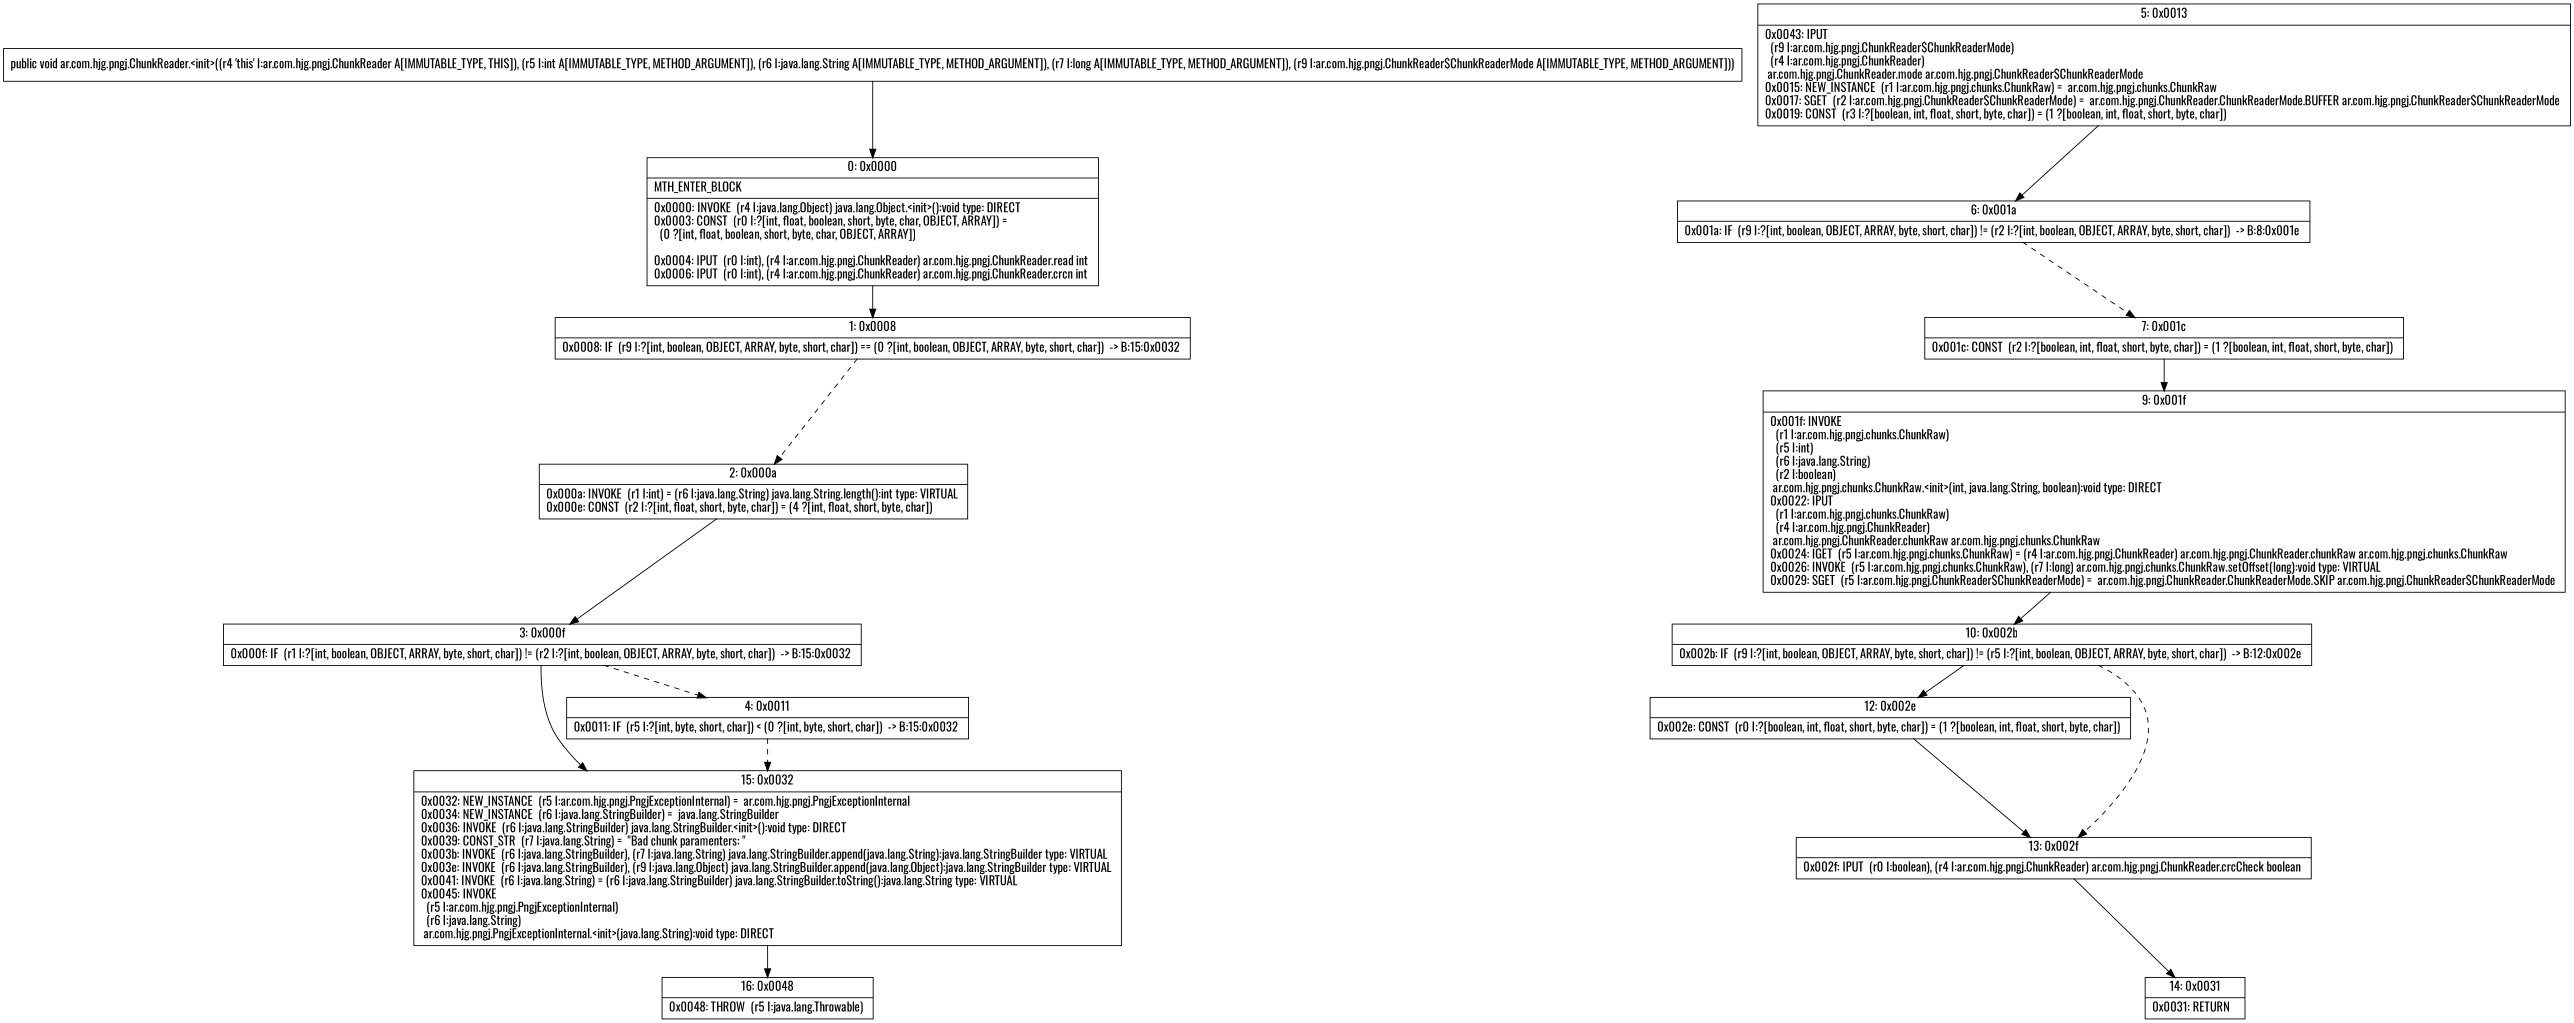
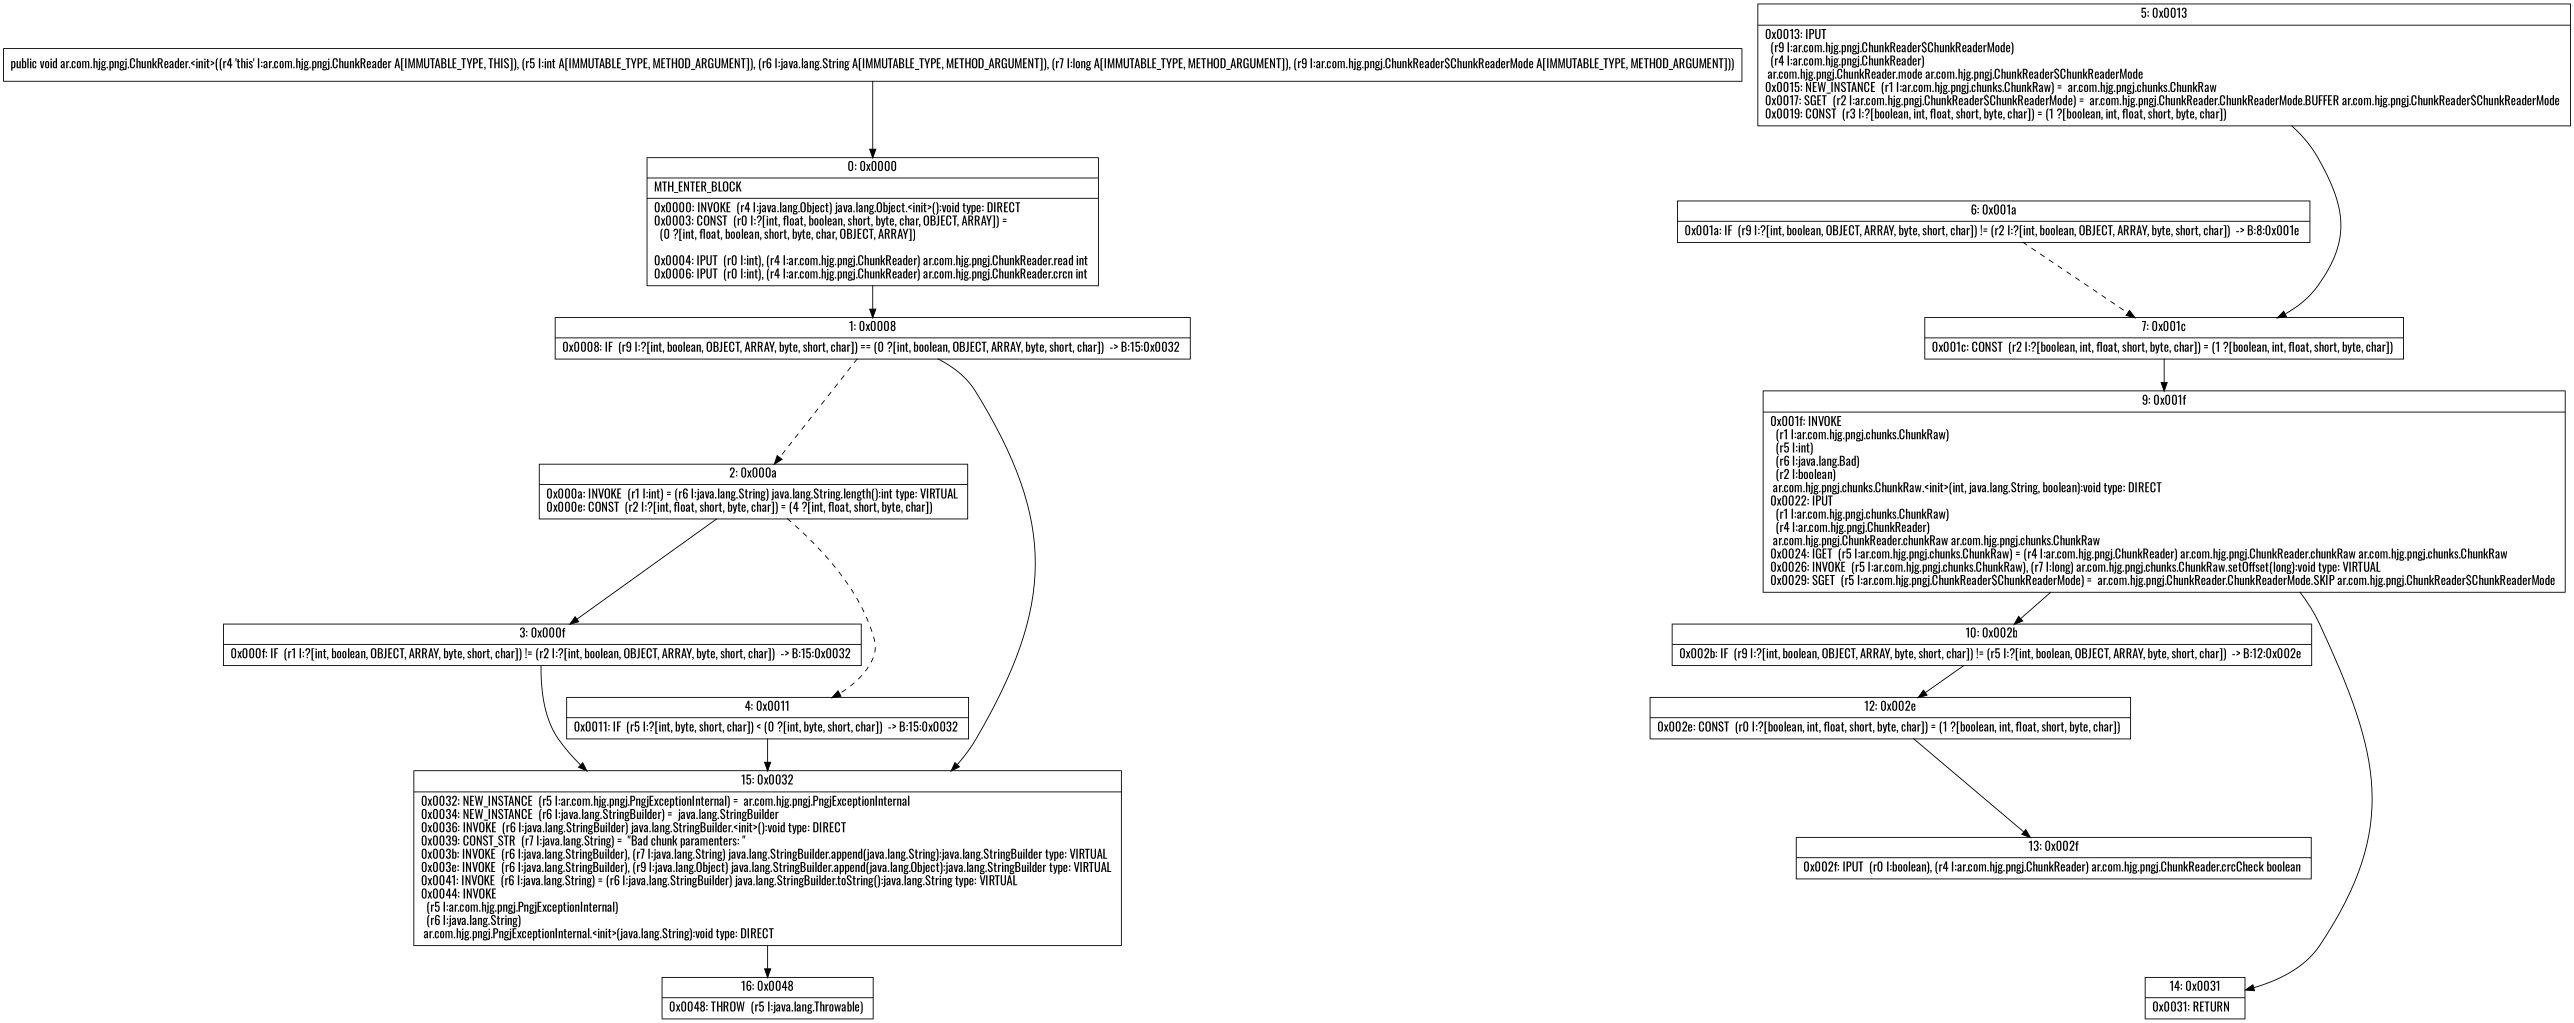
(1799, 35) -> (1798, 35)
(2060, 160) -> (2341, 223)
(1821, 462) -> (1815, 462)
none -> (1035, 556)
(651, 680) -> (858, 601)
(2145, 748) -> none
(768, 750) -> (768, 750)
(462, 895) -> (462, 895)
(2121, 925) -> (2371, 807)
